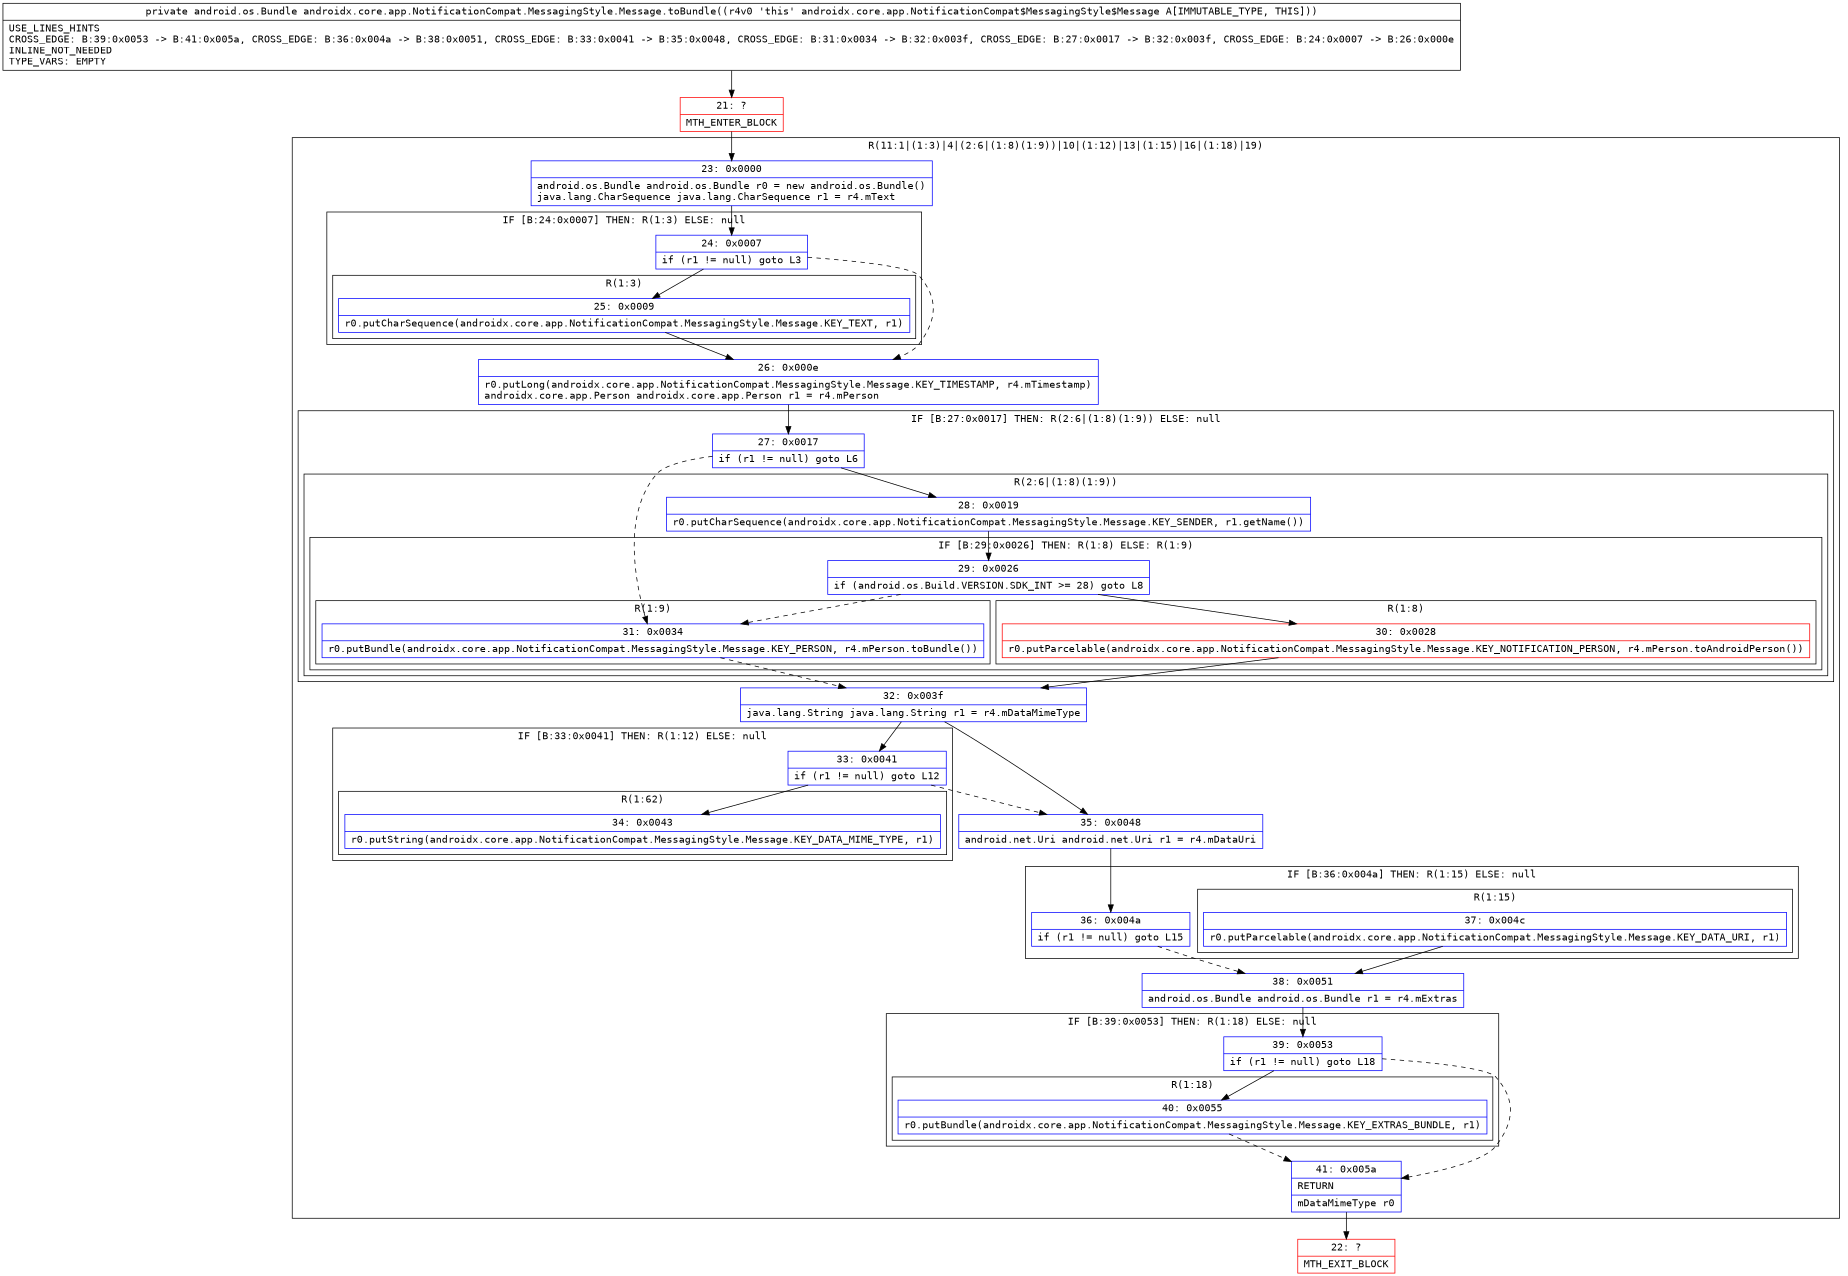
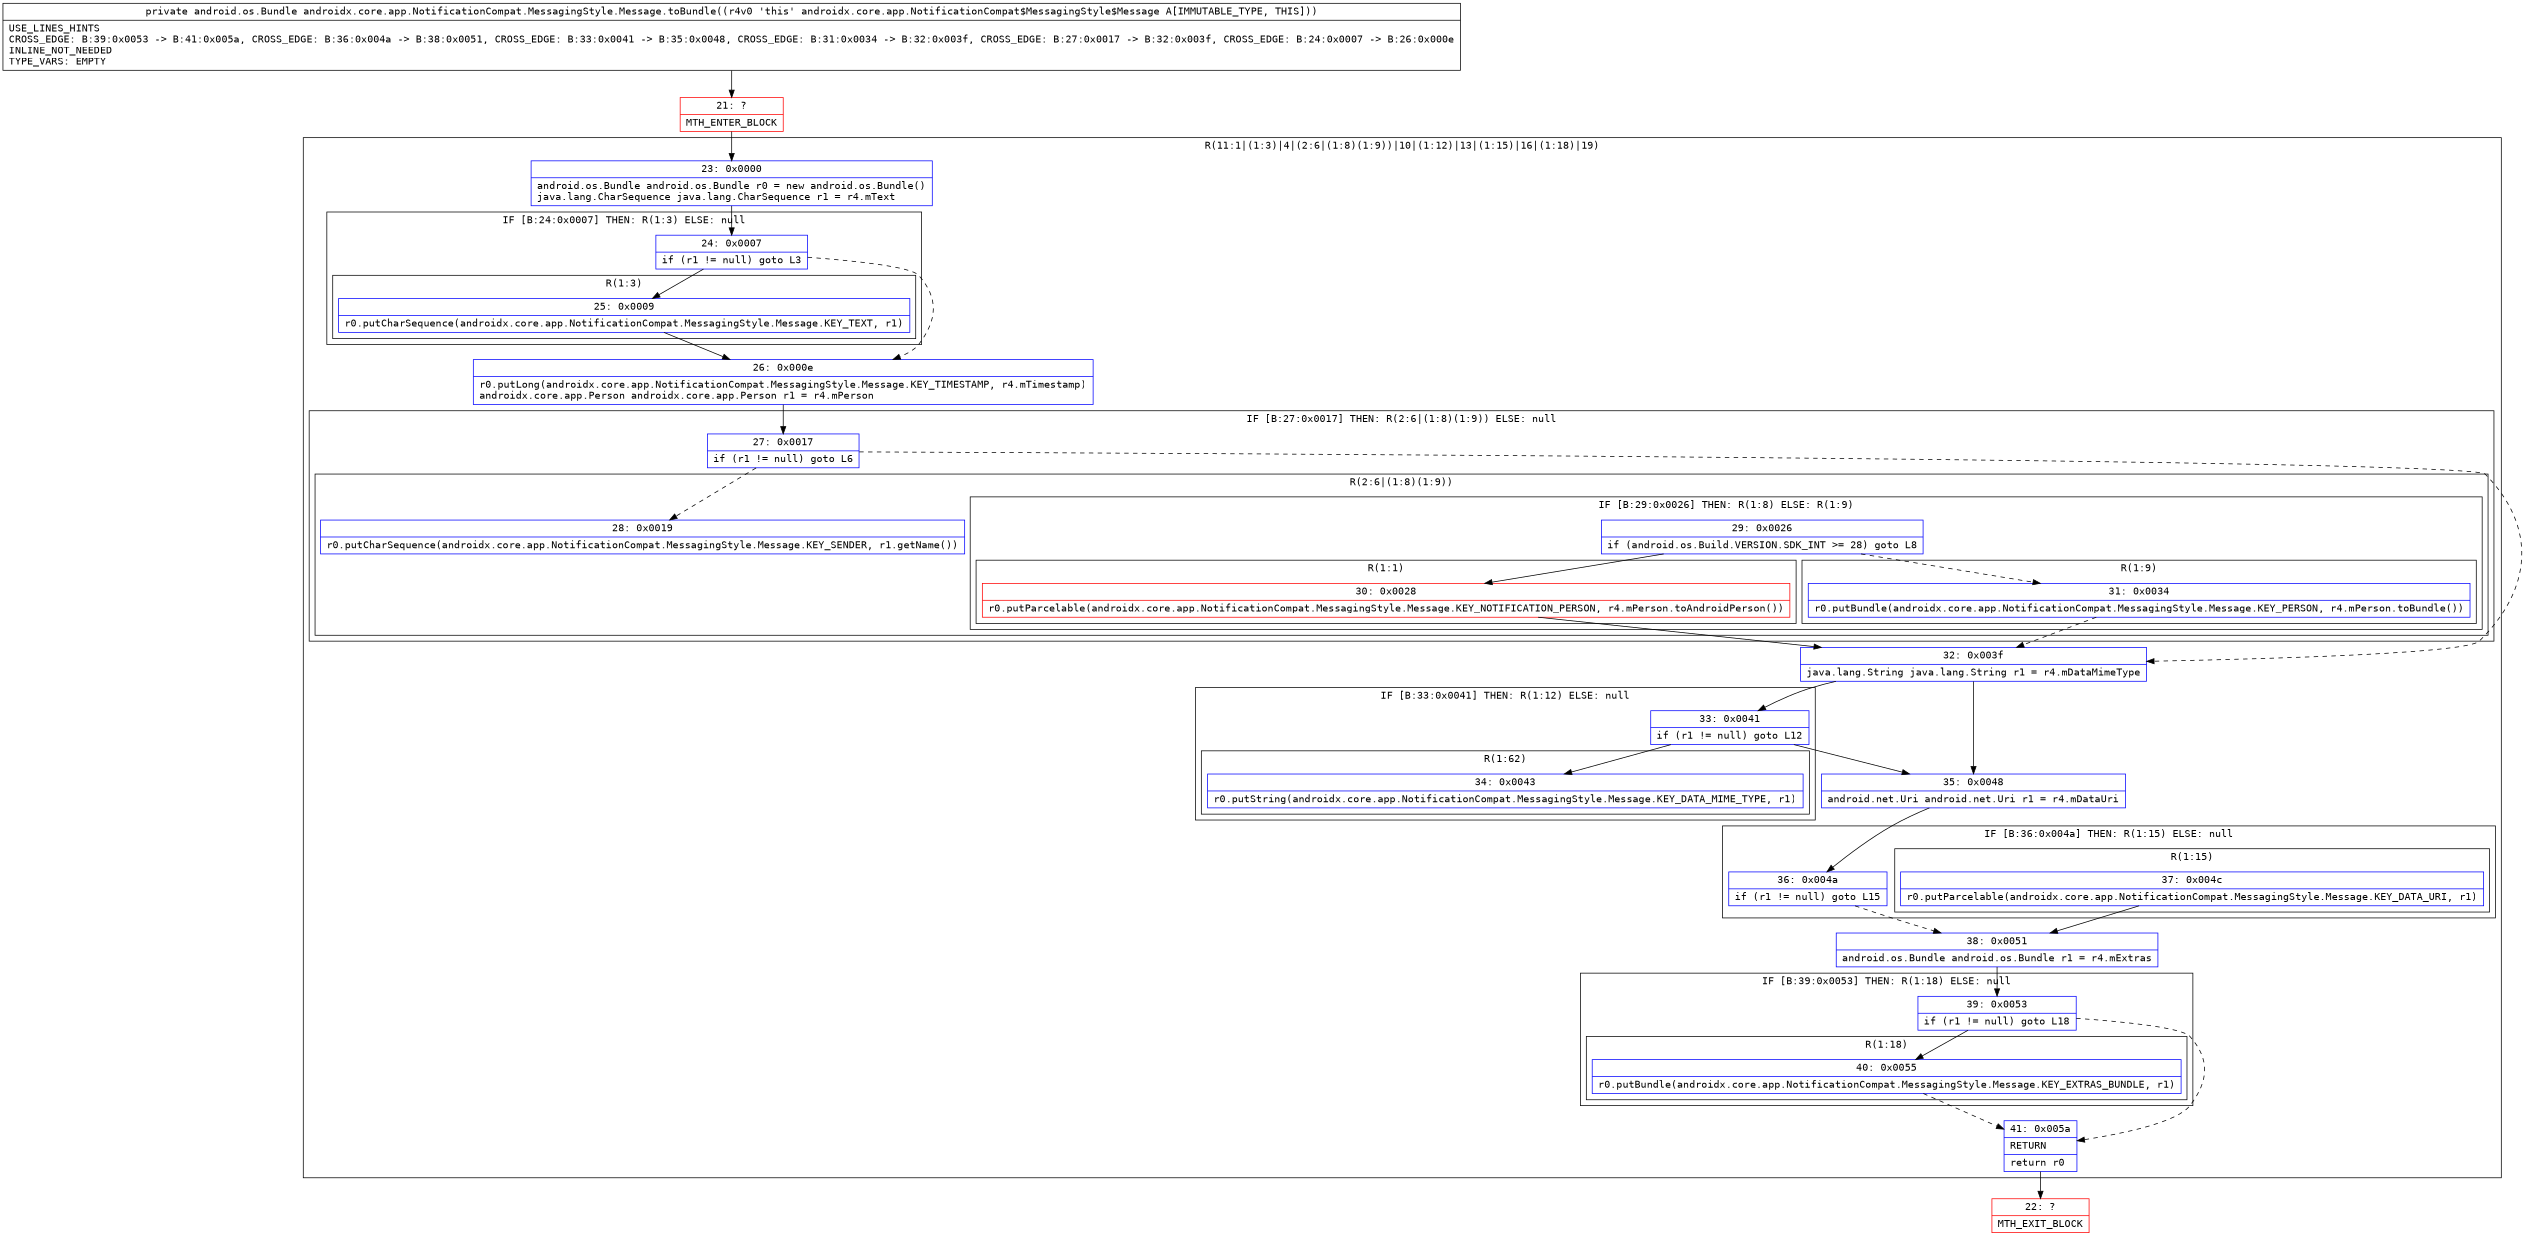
(885, 481) -> (716, 492)
(638, 514) -> (1930, 460)
(989, 542) -> none
(1406, 609) -> (1386, 569)
(985, 799) -> (1848, 758)
(1346, 1203) -> (2038, 1163)
